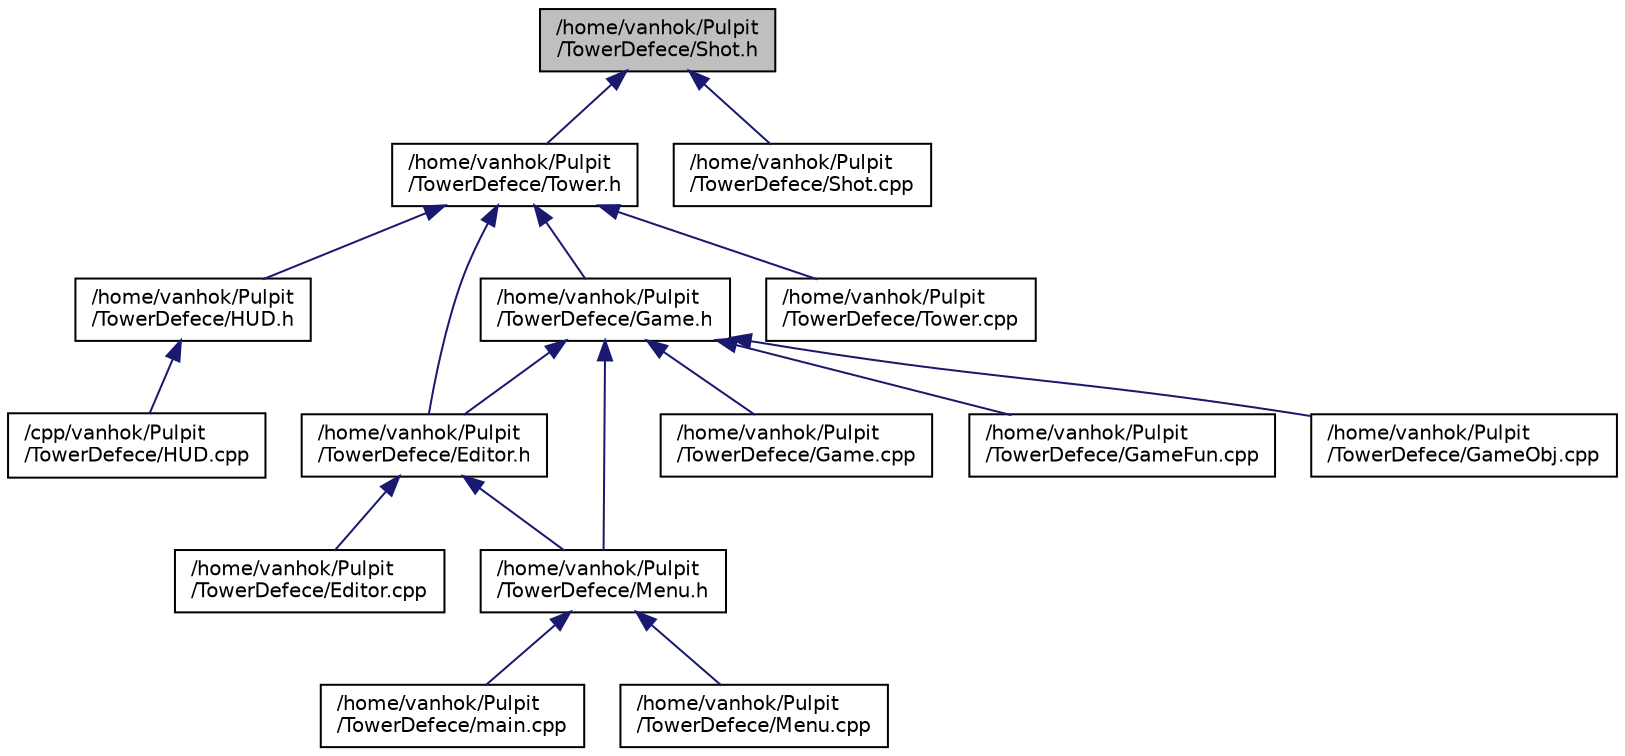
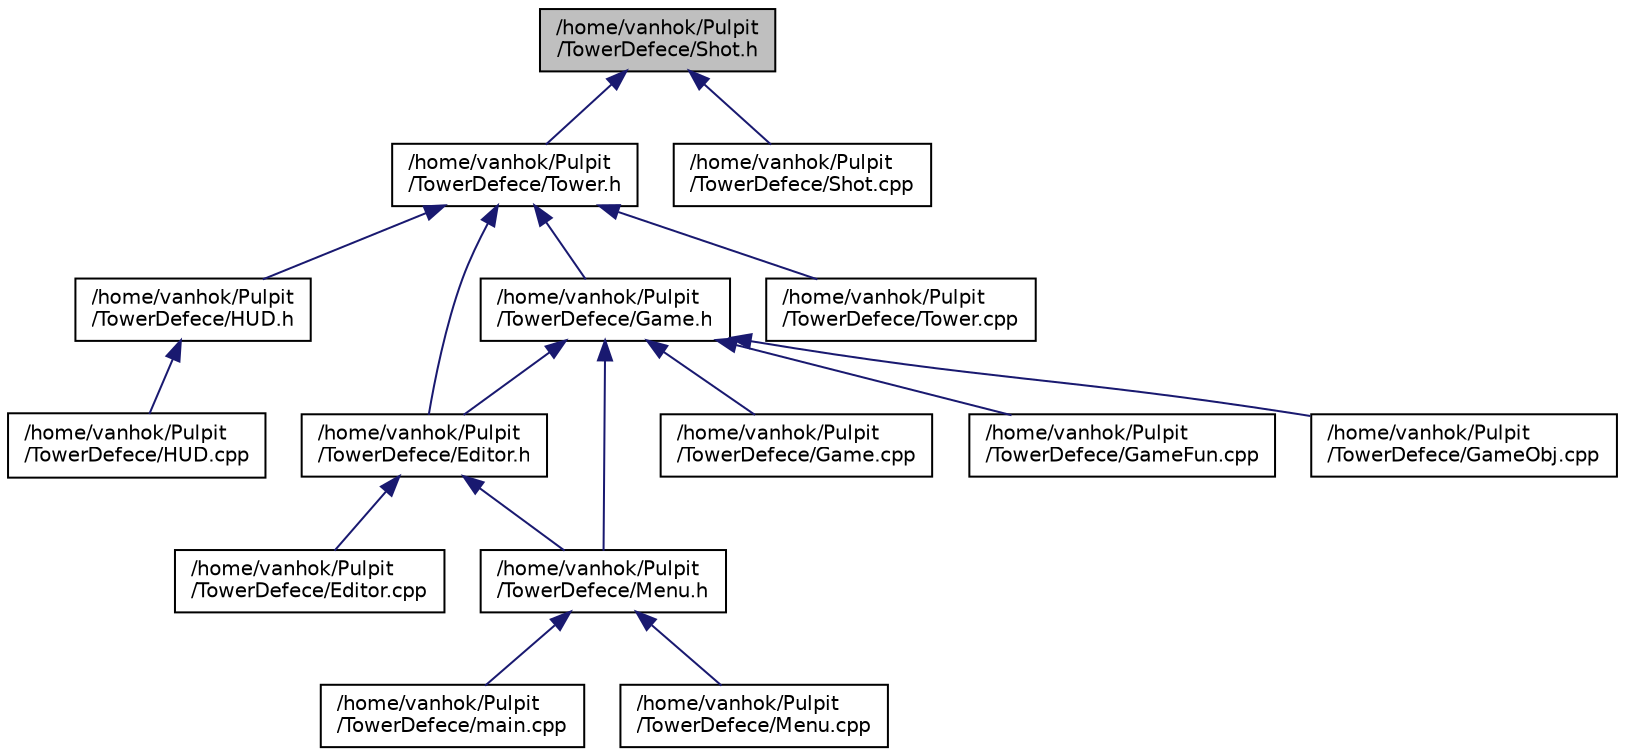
(137, 445) -> (137, 445)
